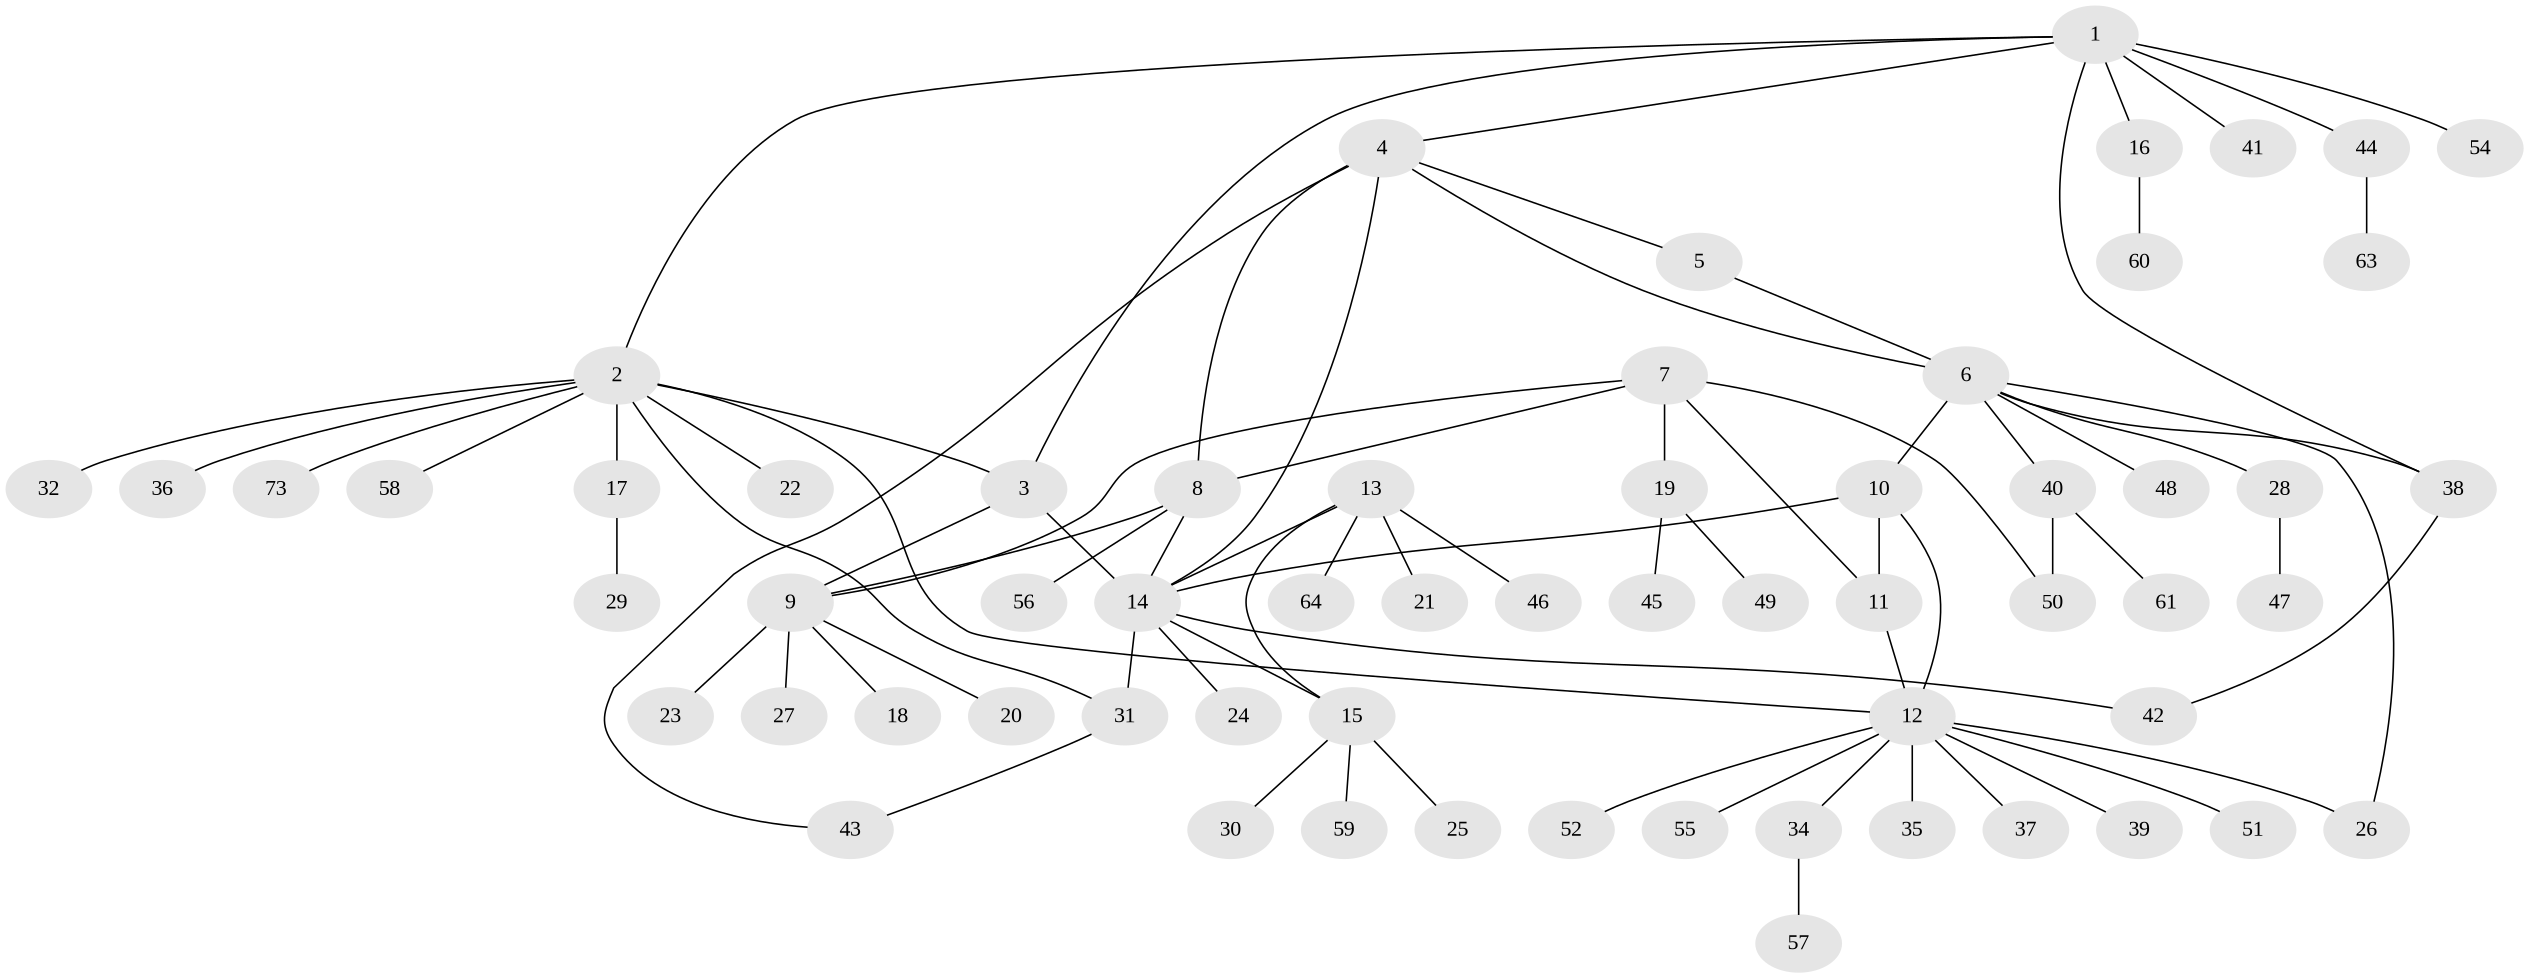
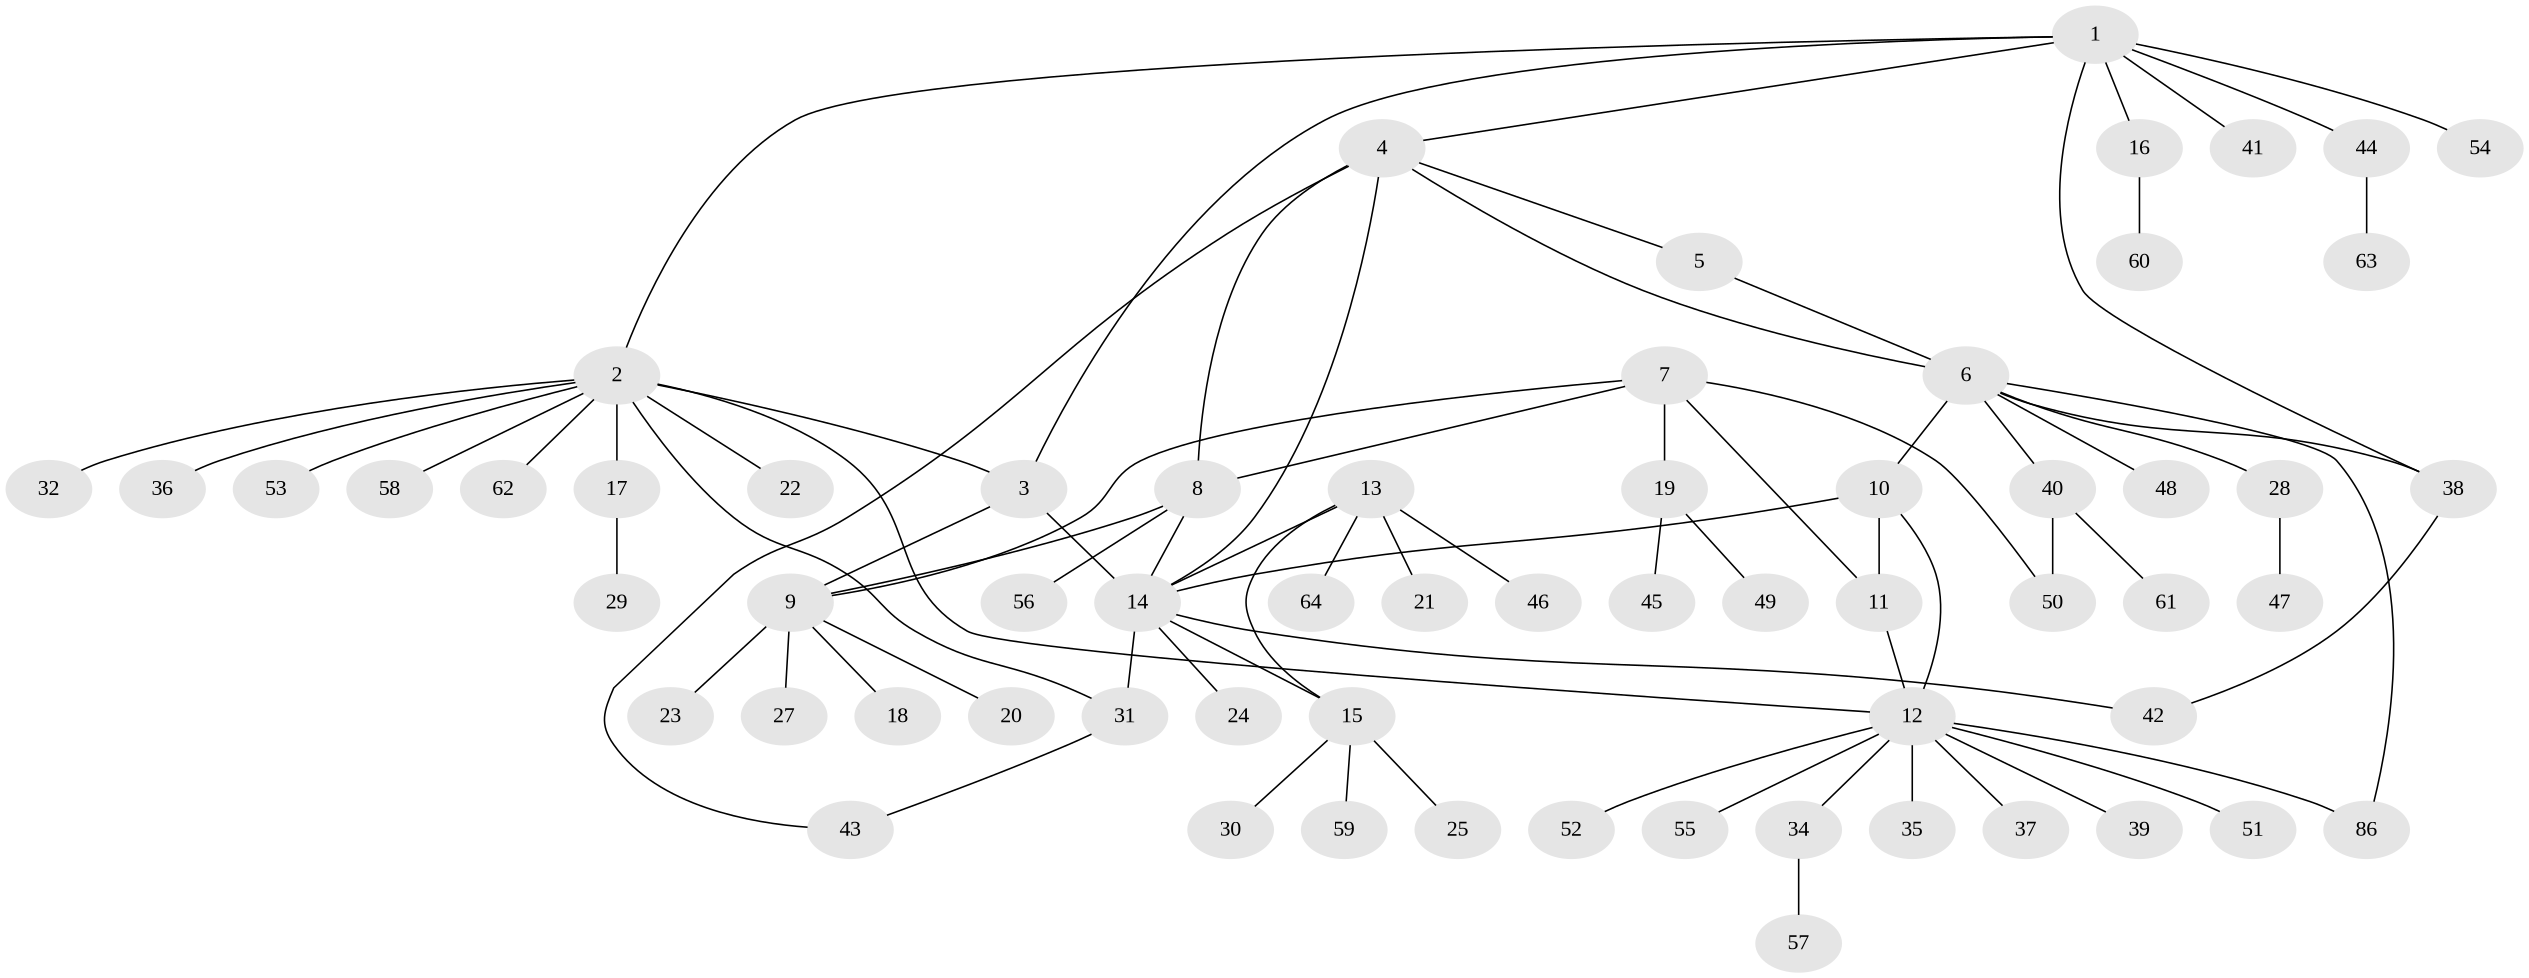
(276, 489) -> (276, 489)
none -> (503, 489)
(2367, 830) -> (2367, 830)
